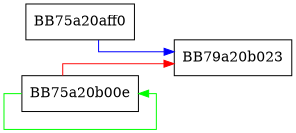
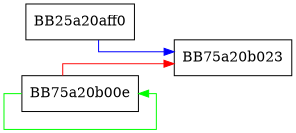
(80, 22) -> (80, 22)
(233, 58) -> (233, 58)
